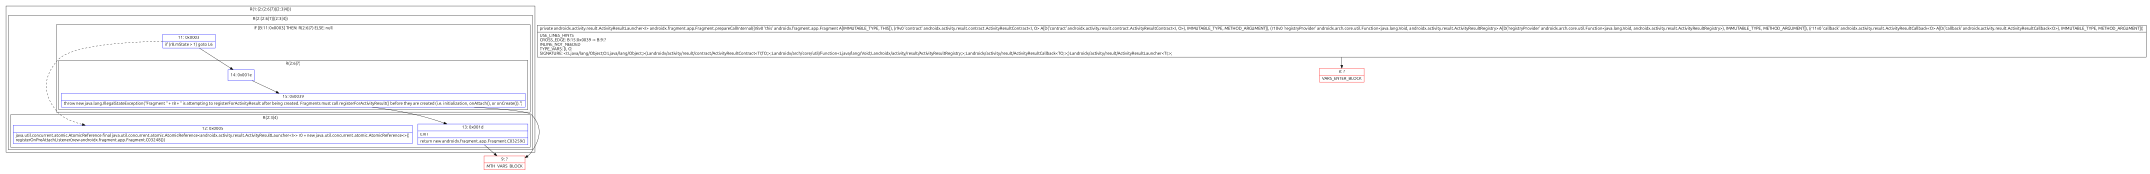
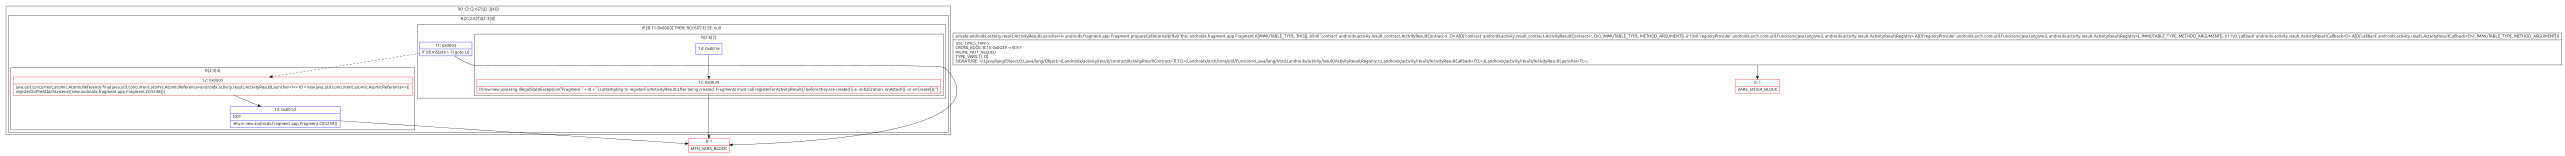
(215, 58) -> (832, 65)
(293, 100) -> (709, 86)
(423, 116) -> (246, 100)
(213, 134) -> (213, 86)
